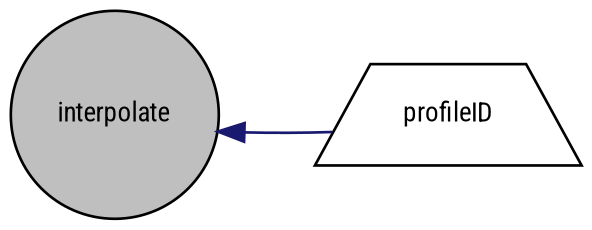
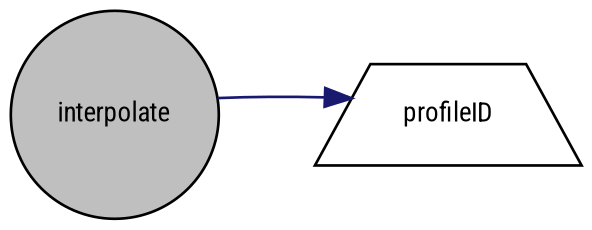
(288, 133) -> (271, 97)
